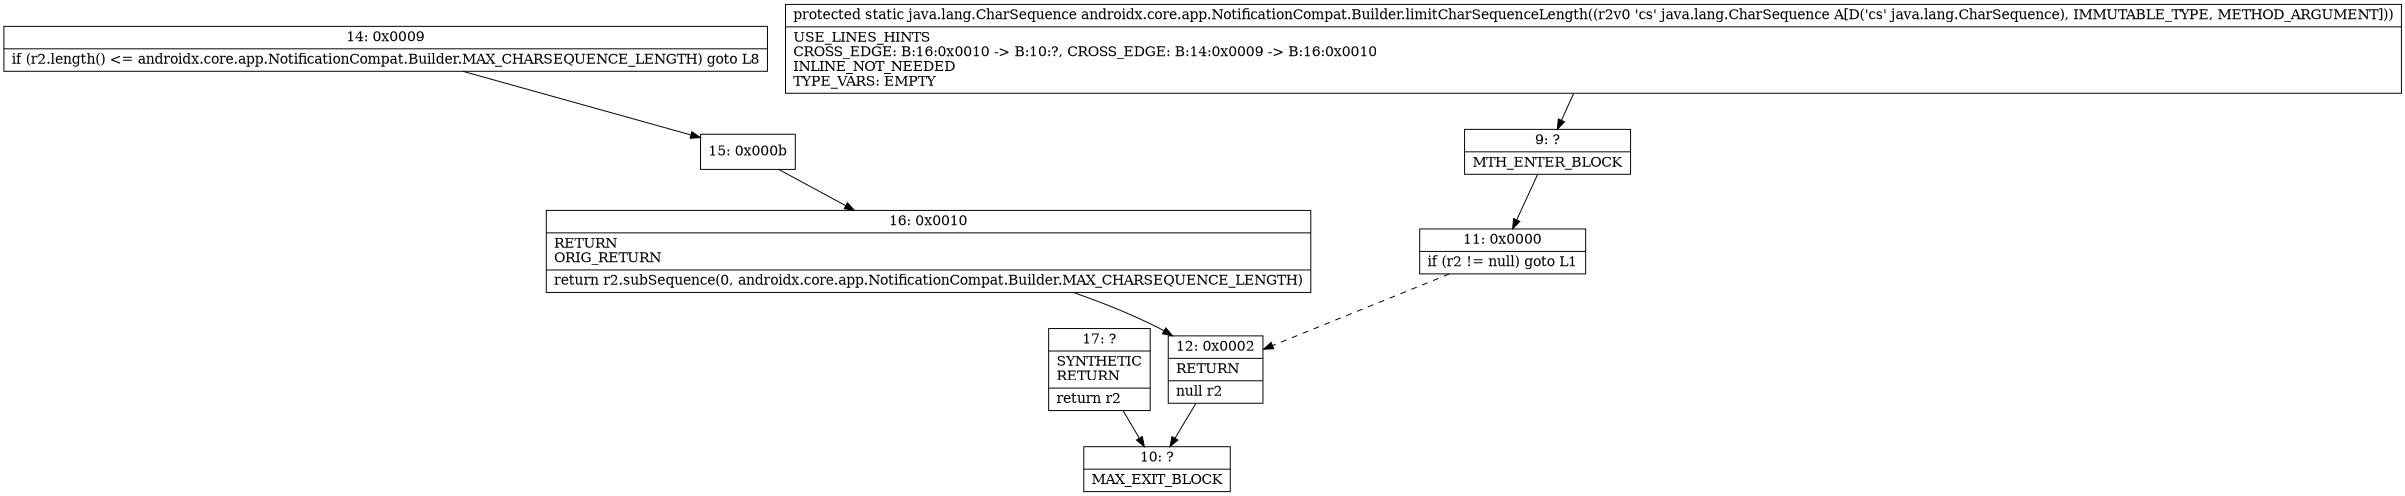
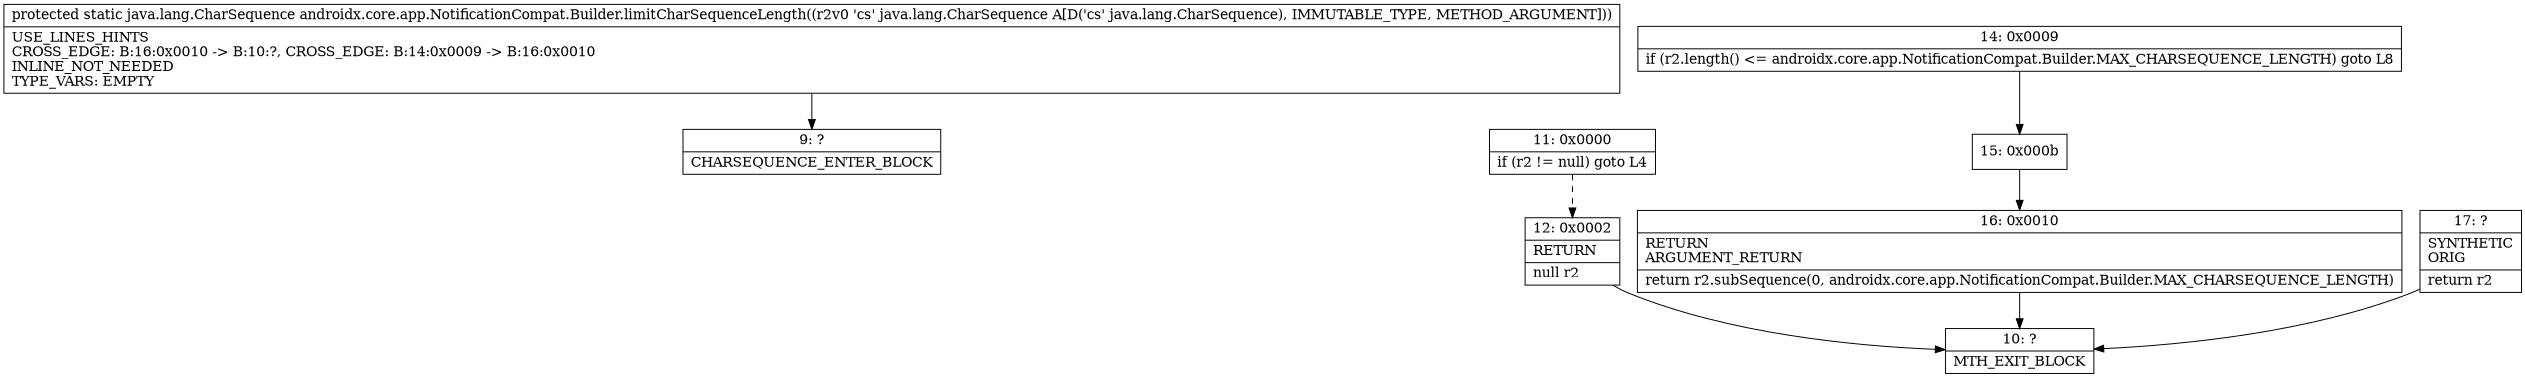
(1548, 163) -> (812, 163)
(1527, 197) -> none
(608, 258) -> (1724, 258)
(1503, 262) -> (1572, 163)
(1119, 310) -> (2020, 306)
(1088, 376) -> (2447, 258)
(1157, 480) -> (2020, 362)
